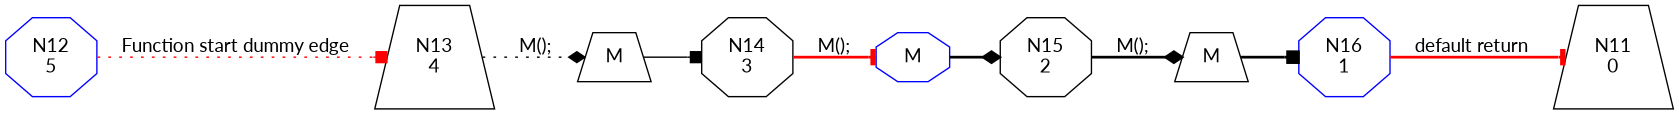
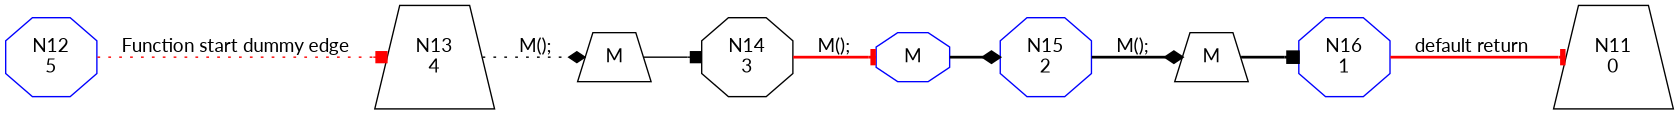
(1046, 57) -> (1046, 57)
